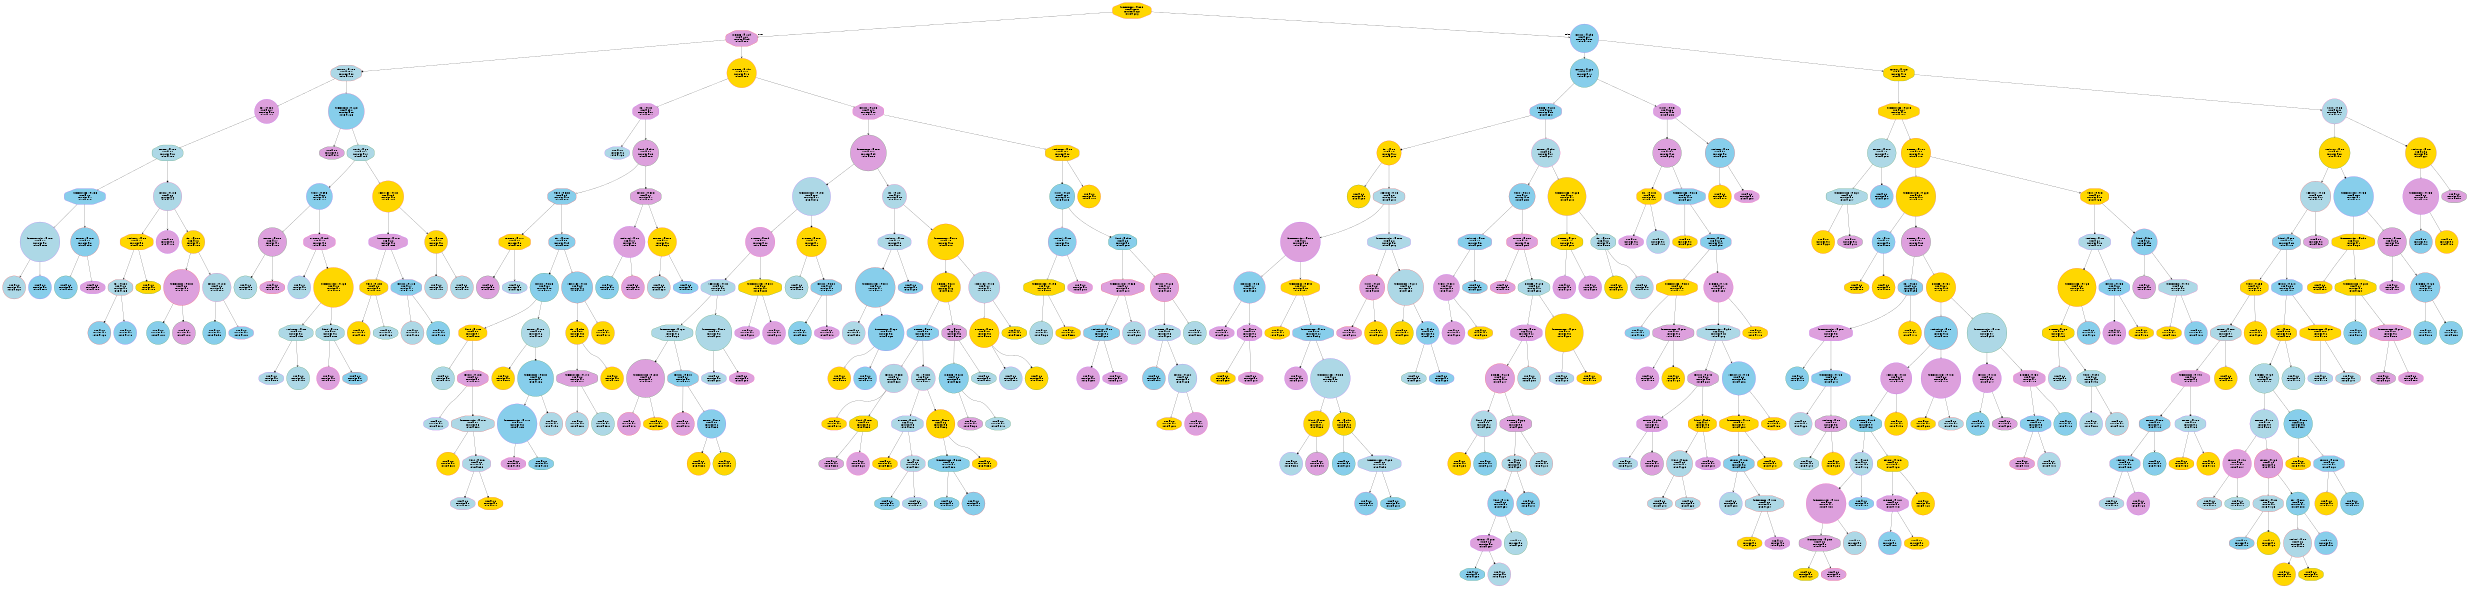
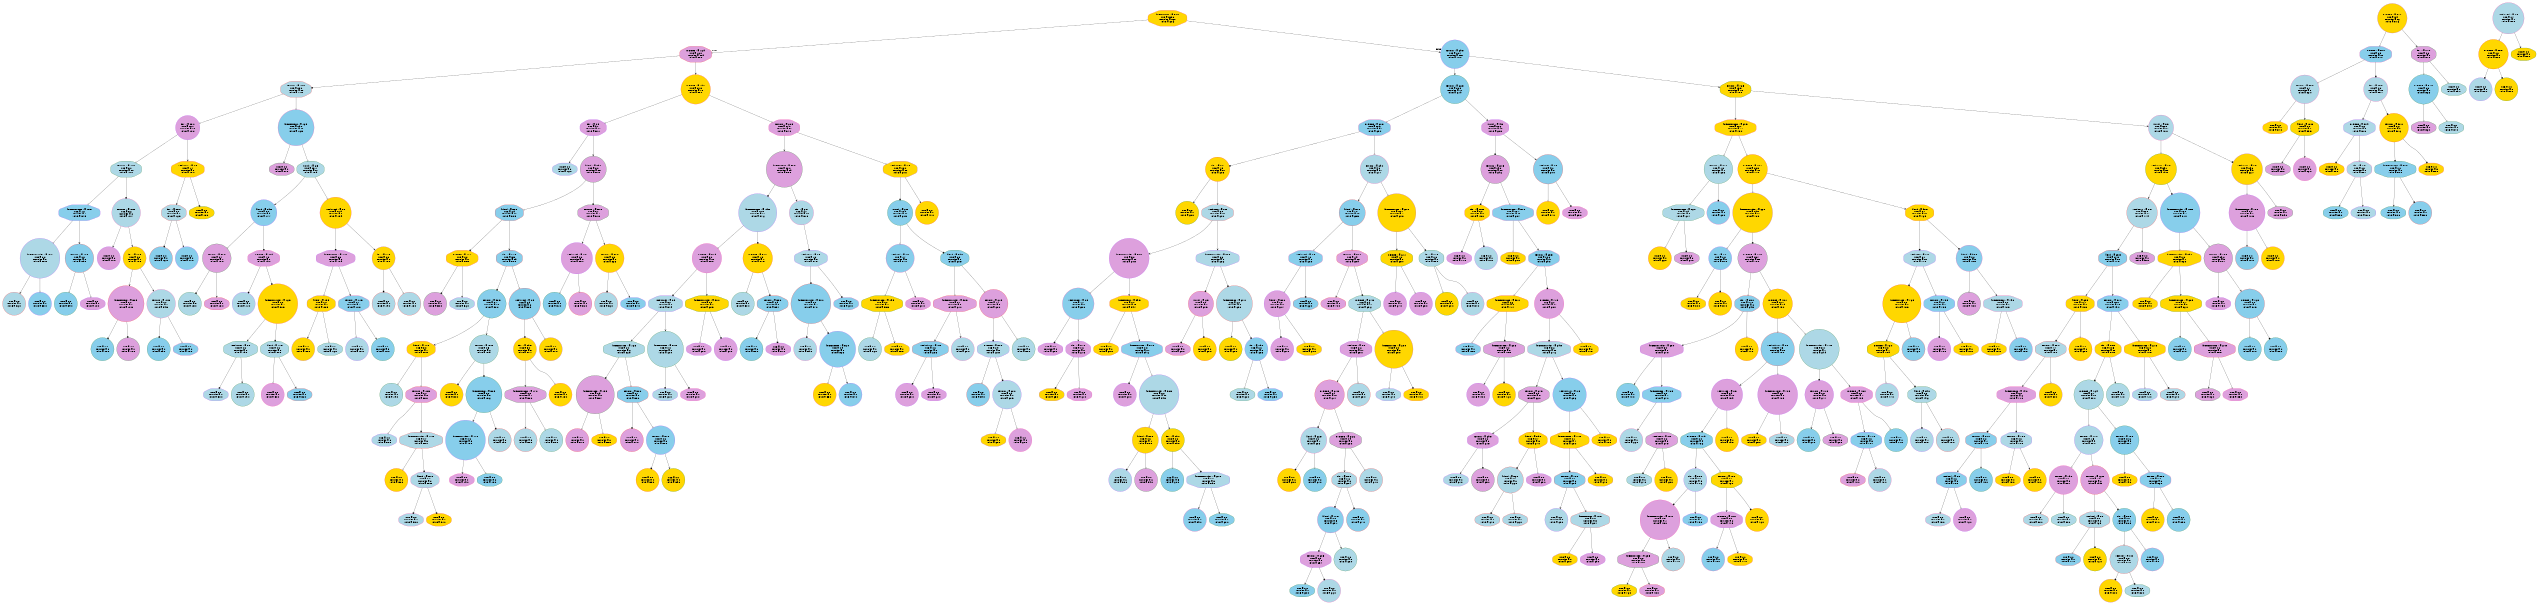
(151, 221) -> (188, 150)
(946, 242) -> none
(412, 333) -> (357, 349)
(2311, 574) -> (2138, 591)
